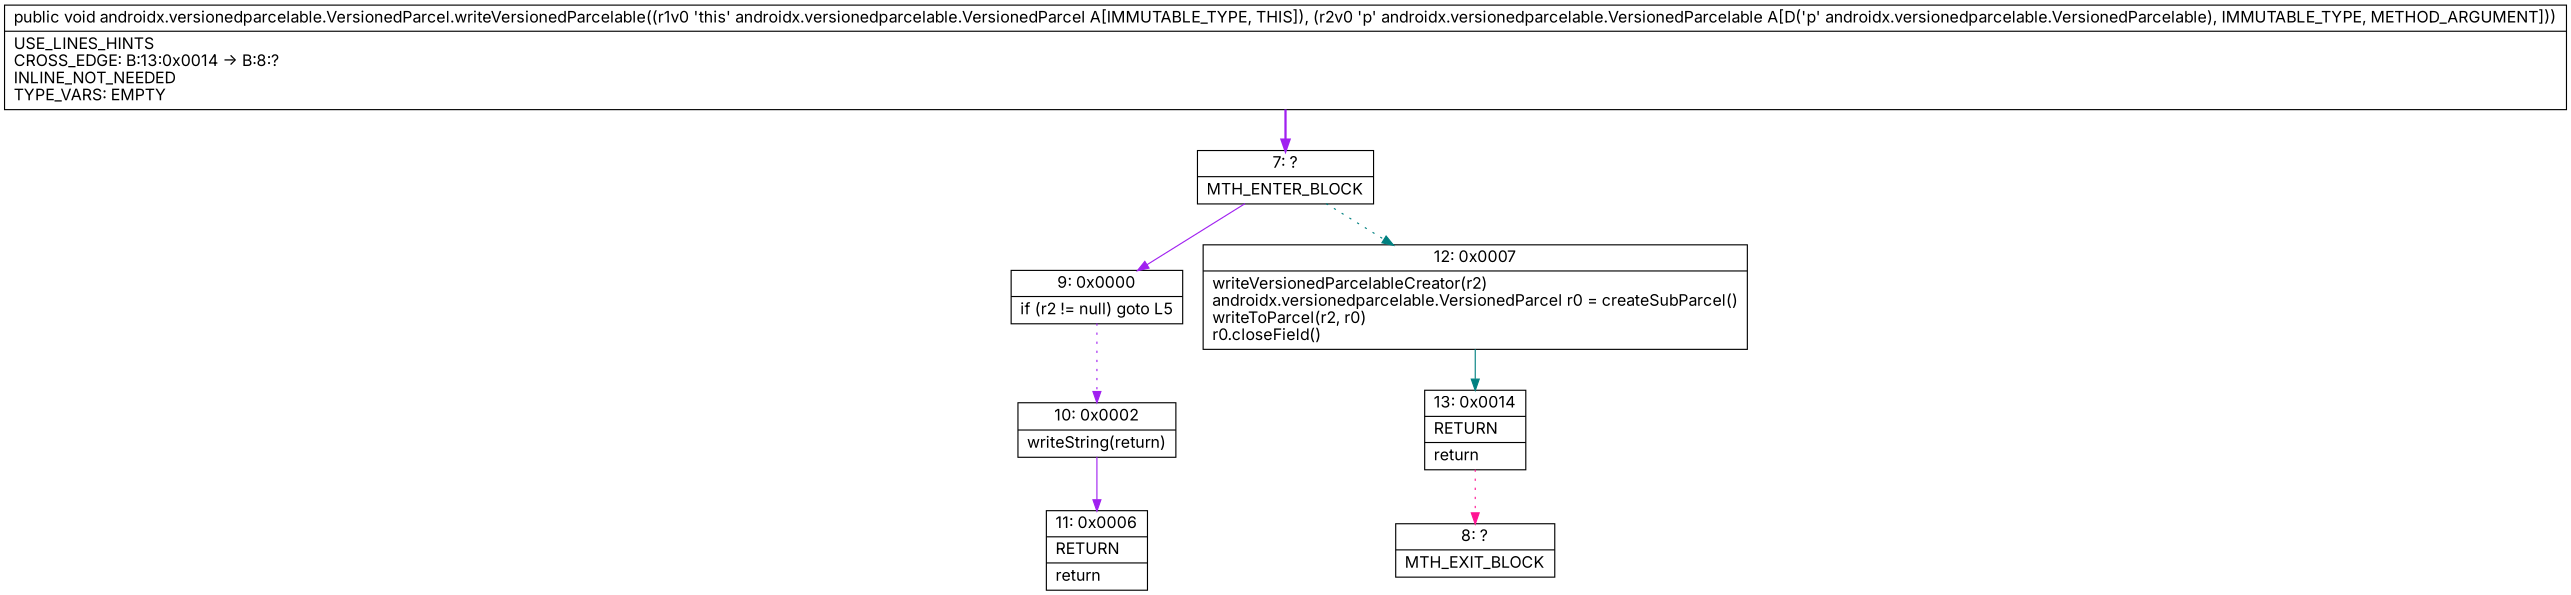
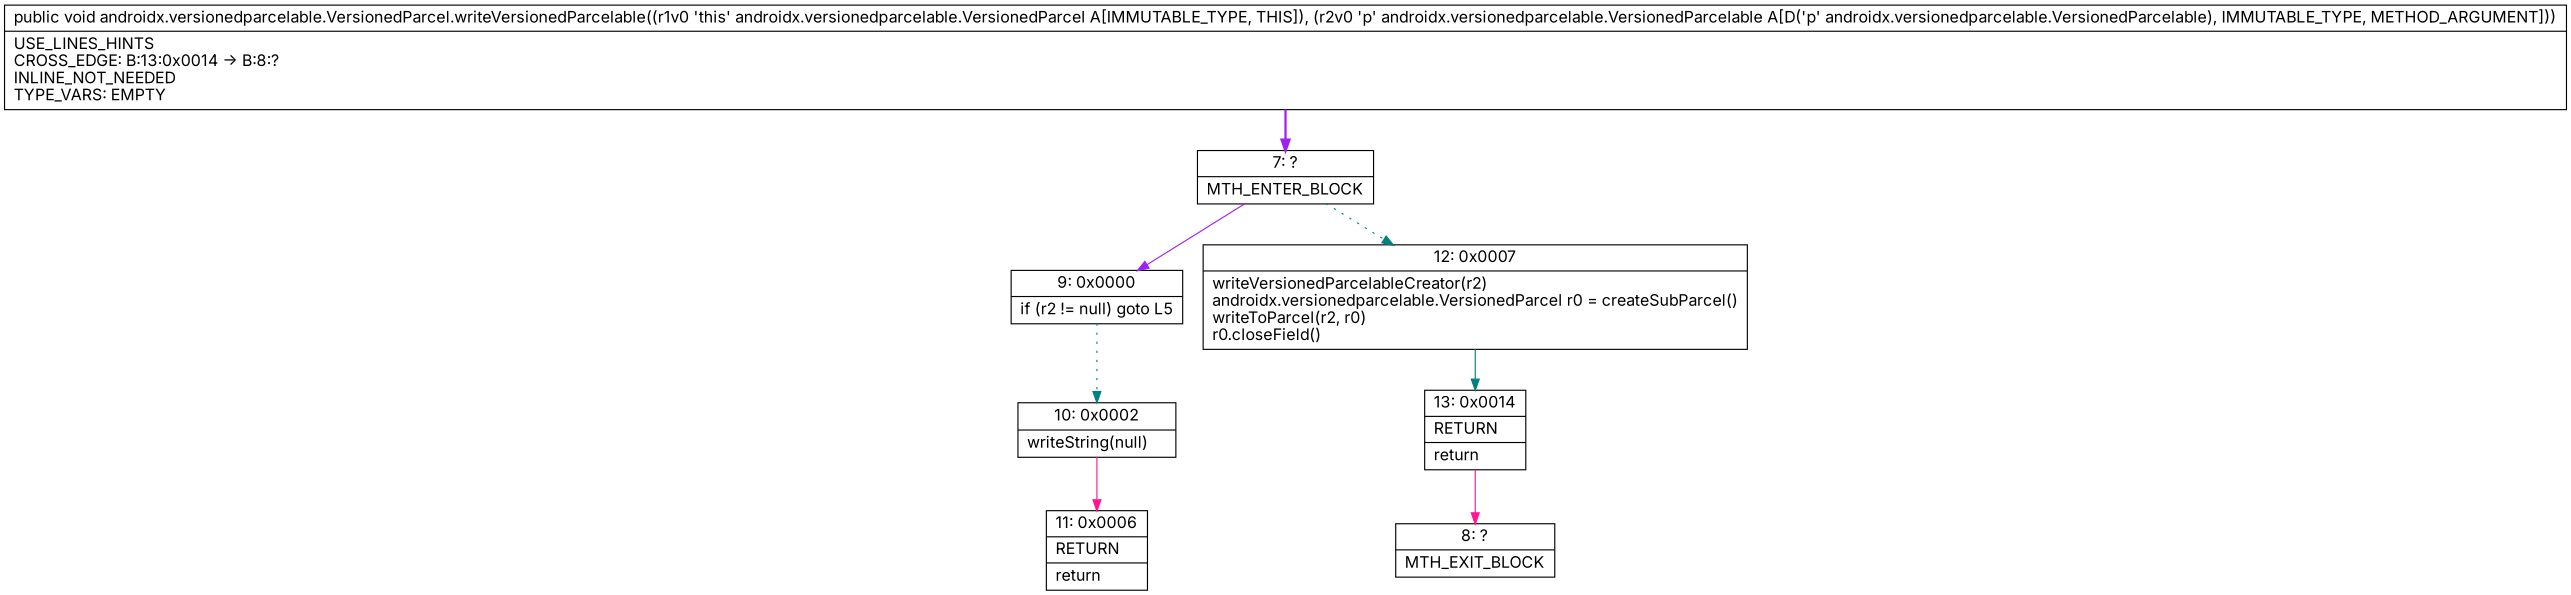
(1097, 357) -> (1097, 357)
(1097, 443) -> (1088, 443)
(1097, 478) -> (1097, 478)
(1475, 491) -> (1475, 491)
